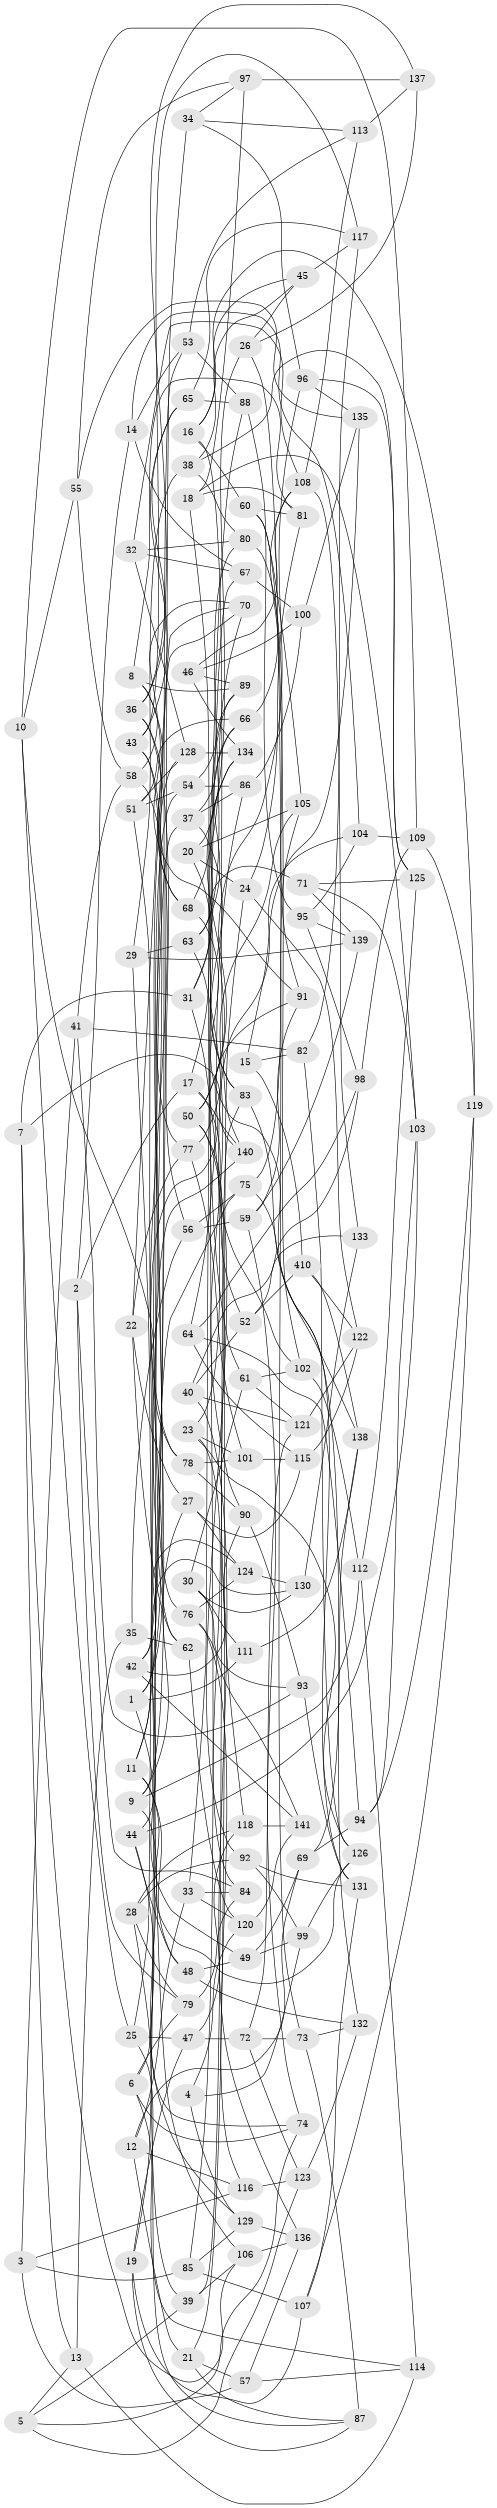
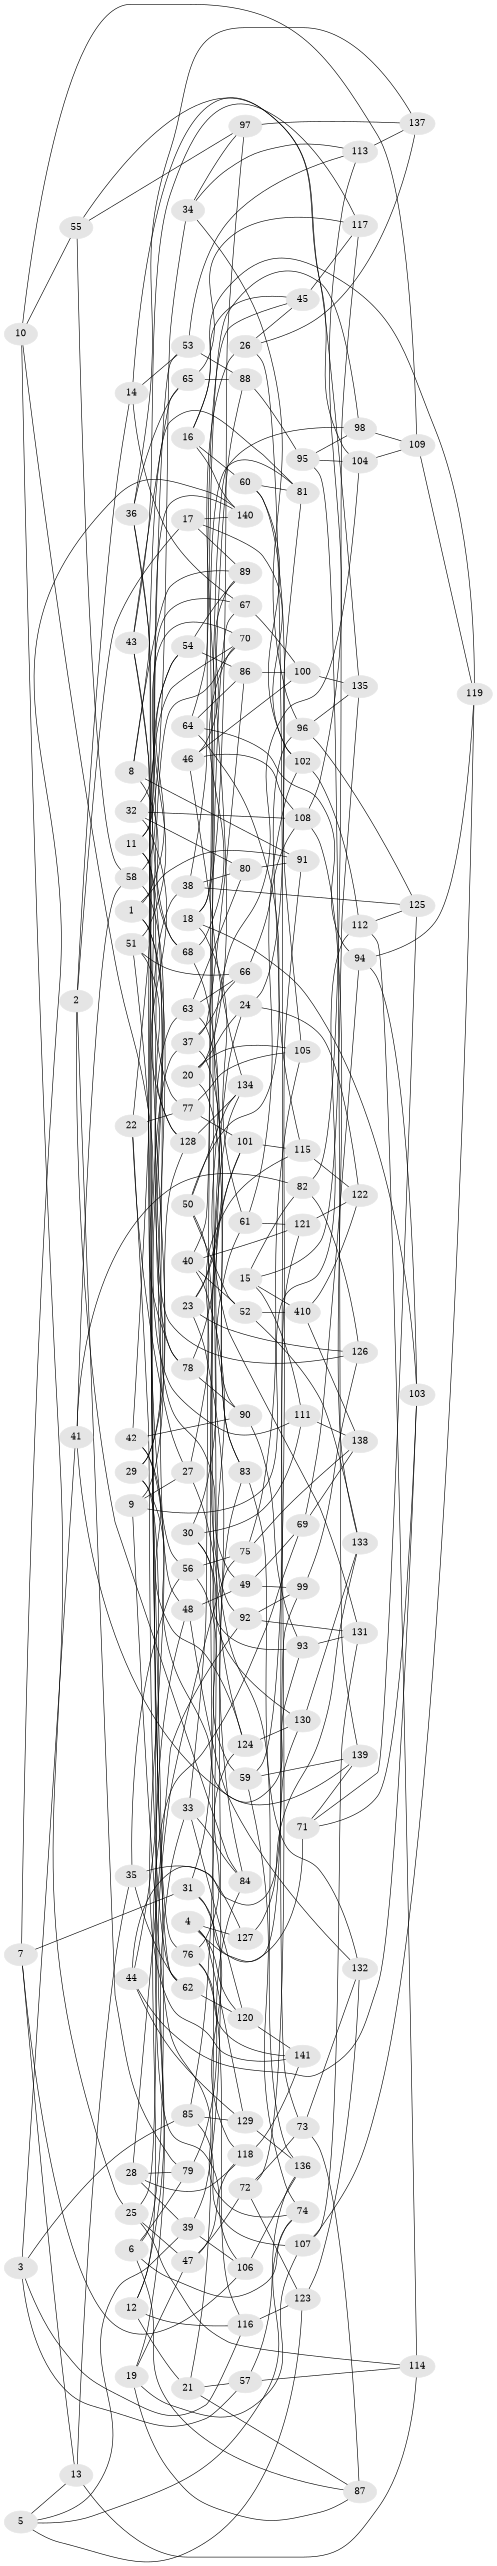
none -> (292, 1368)
none -> (245, 1939)
